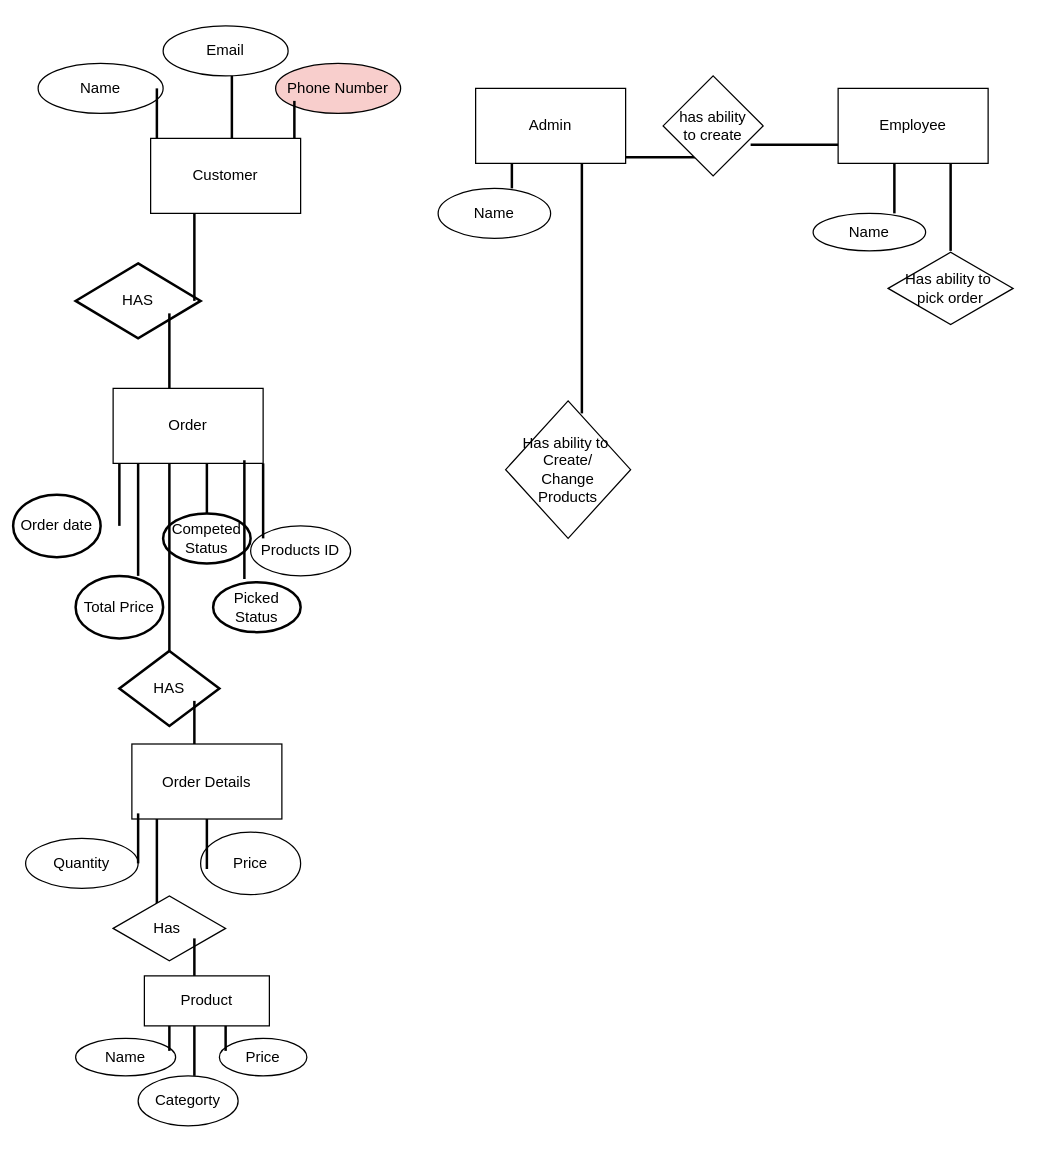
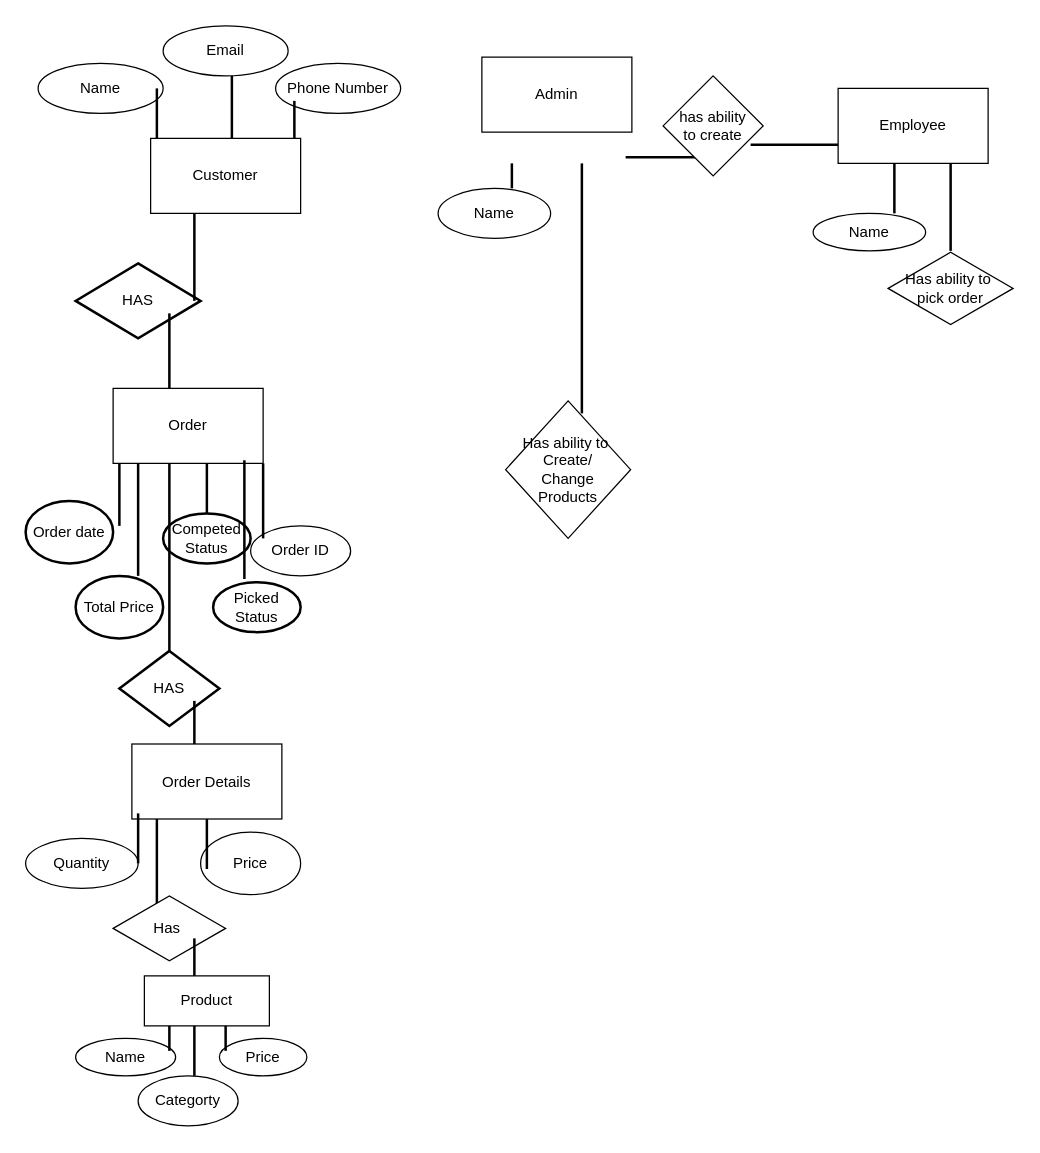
(338, 88) -> (338, 88)
(551, 126) -> (557, 94)
(57, 526) -> (69, 532)
(301, 551) -> (301, 551)
